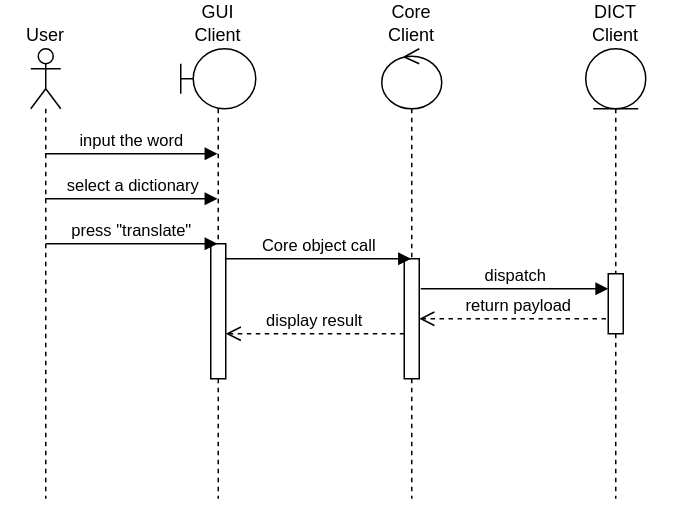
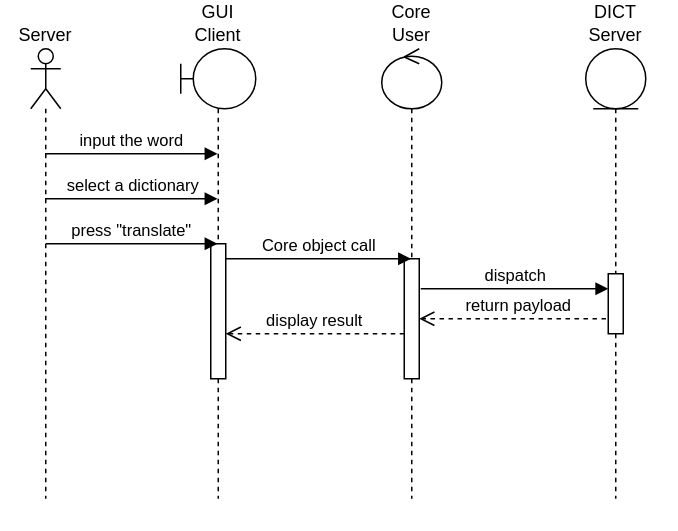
(46, 23) -> (46, 12)
(412, 23) -> (412, 23)
(616, 23) -> (616, 23)
